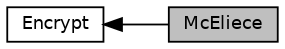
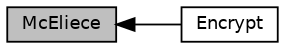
(145, 25) -> (158, 25)
